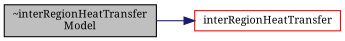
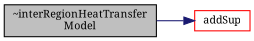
(268, 21) -> (222, 21)
